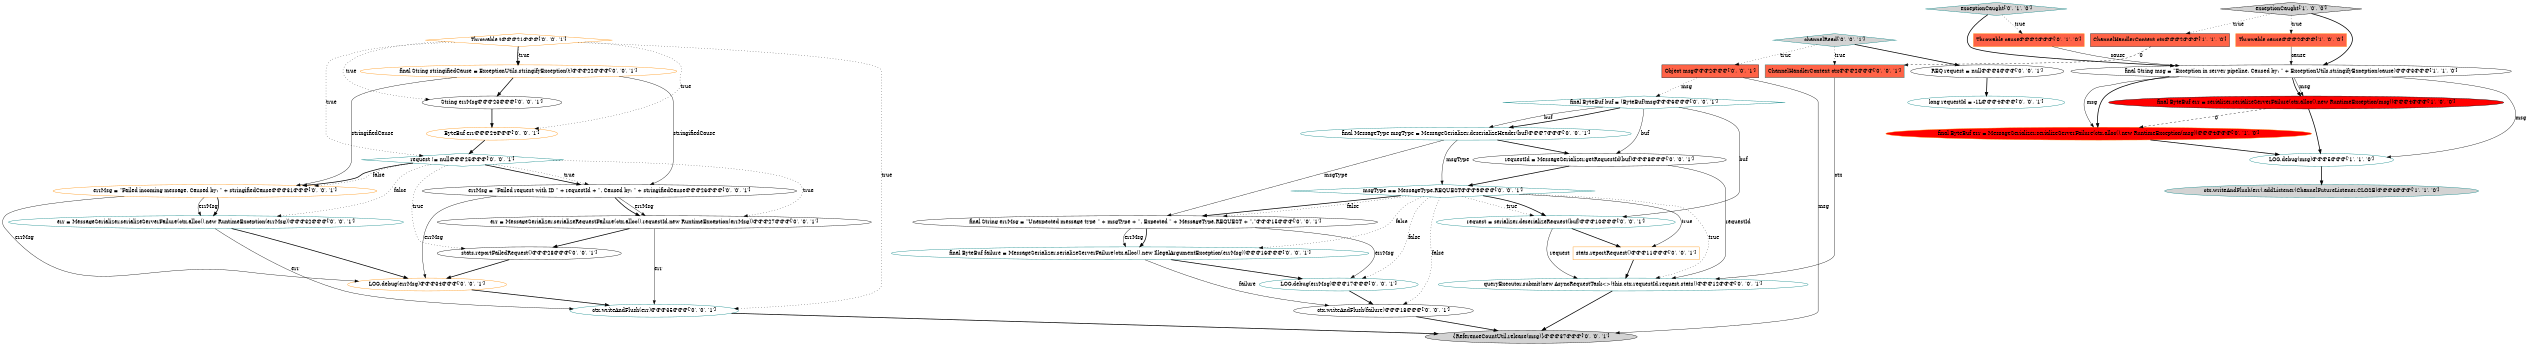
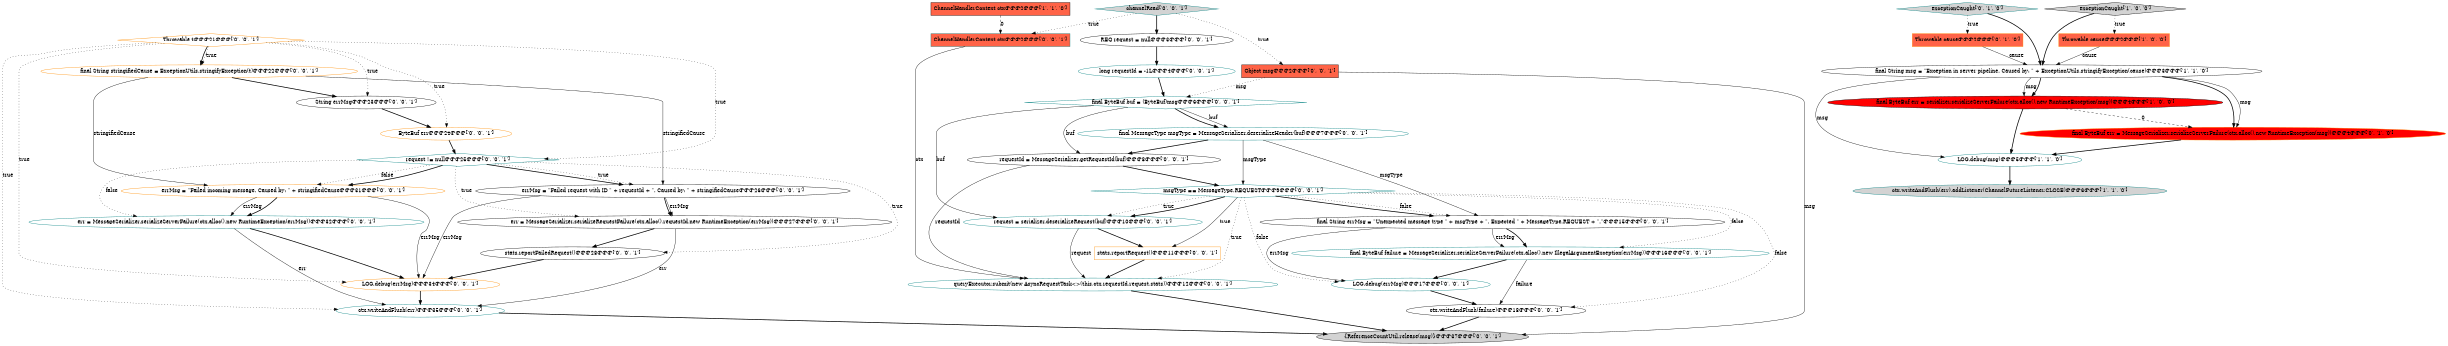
(2231, 23) -> none
none -> (1161, 85)
none -> (19, 250)
